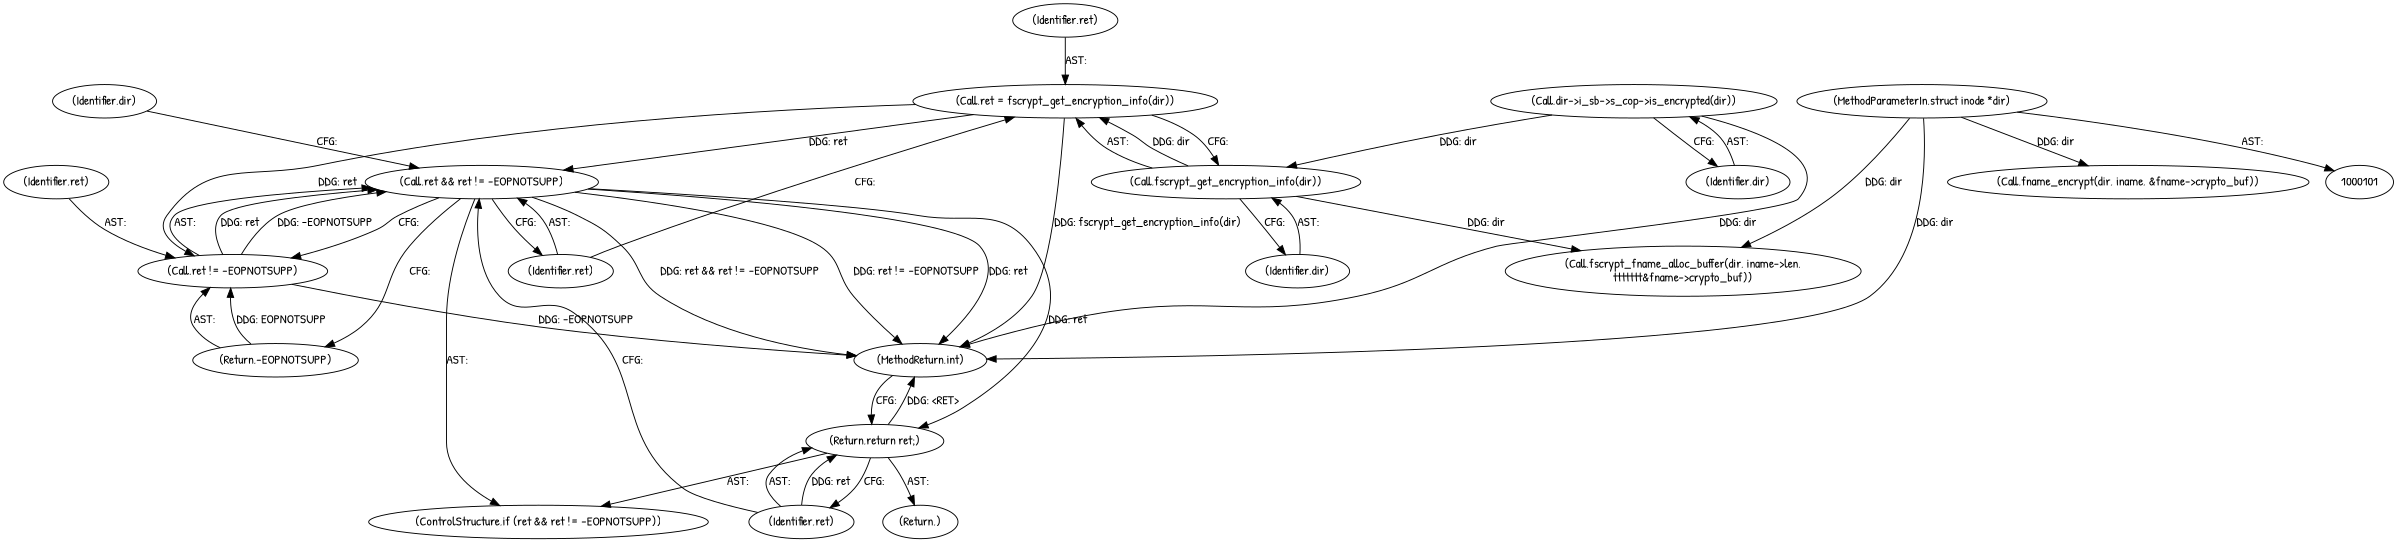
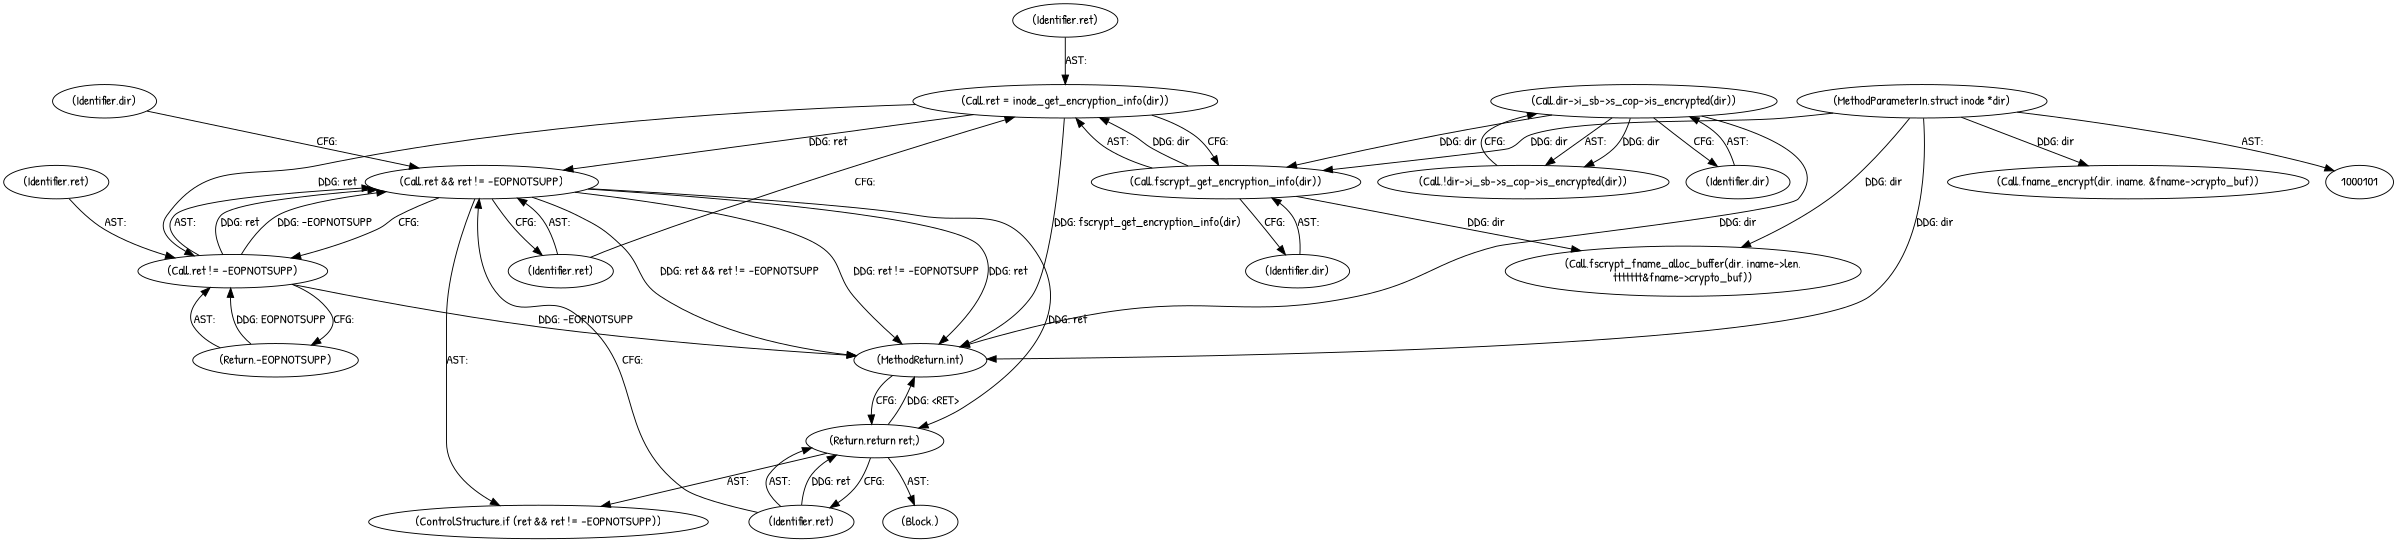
(1065, 101) -> (1065, 101)
none -> (1580, 126)
none -> (1523, 182)
(394, 270) -> (326, 307)
(920, 522) -> (920, 522)
